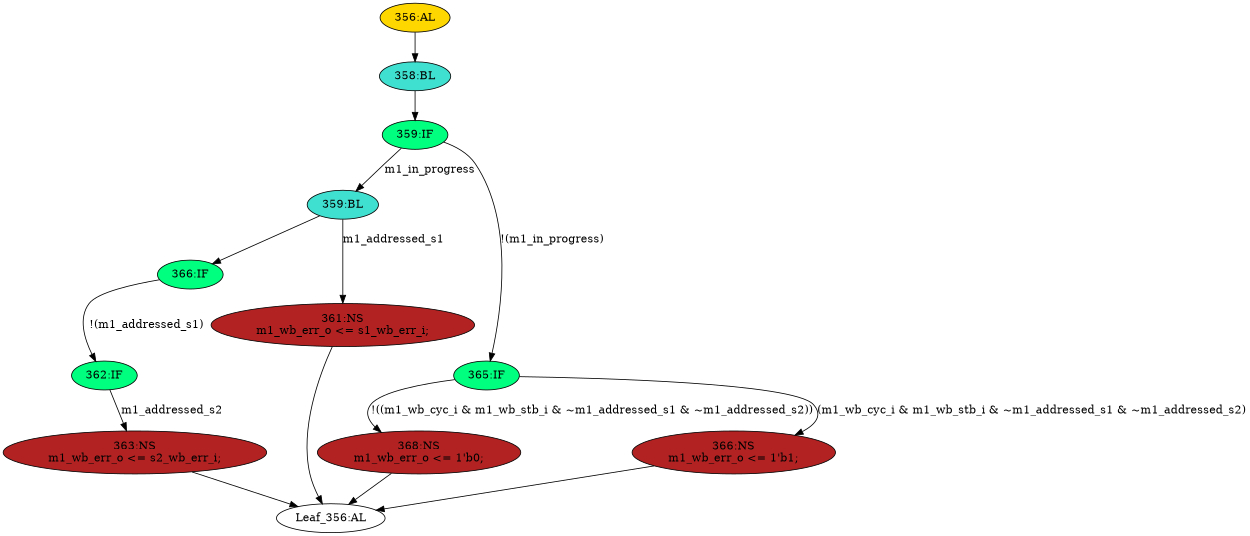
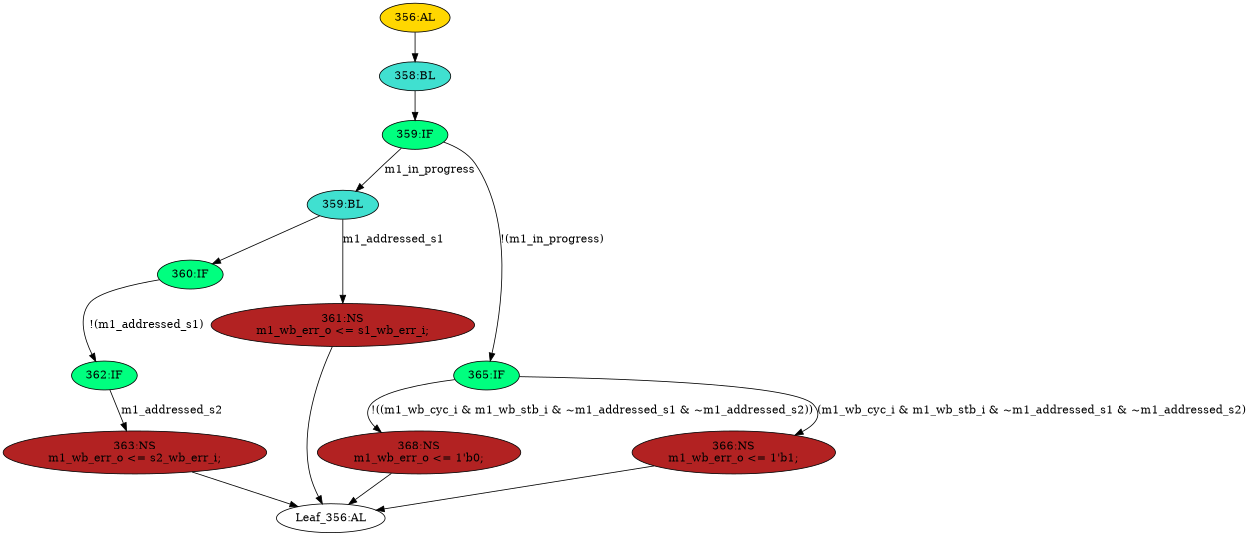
(190, 275) -> (190, 275)
